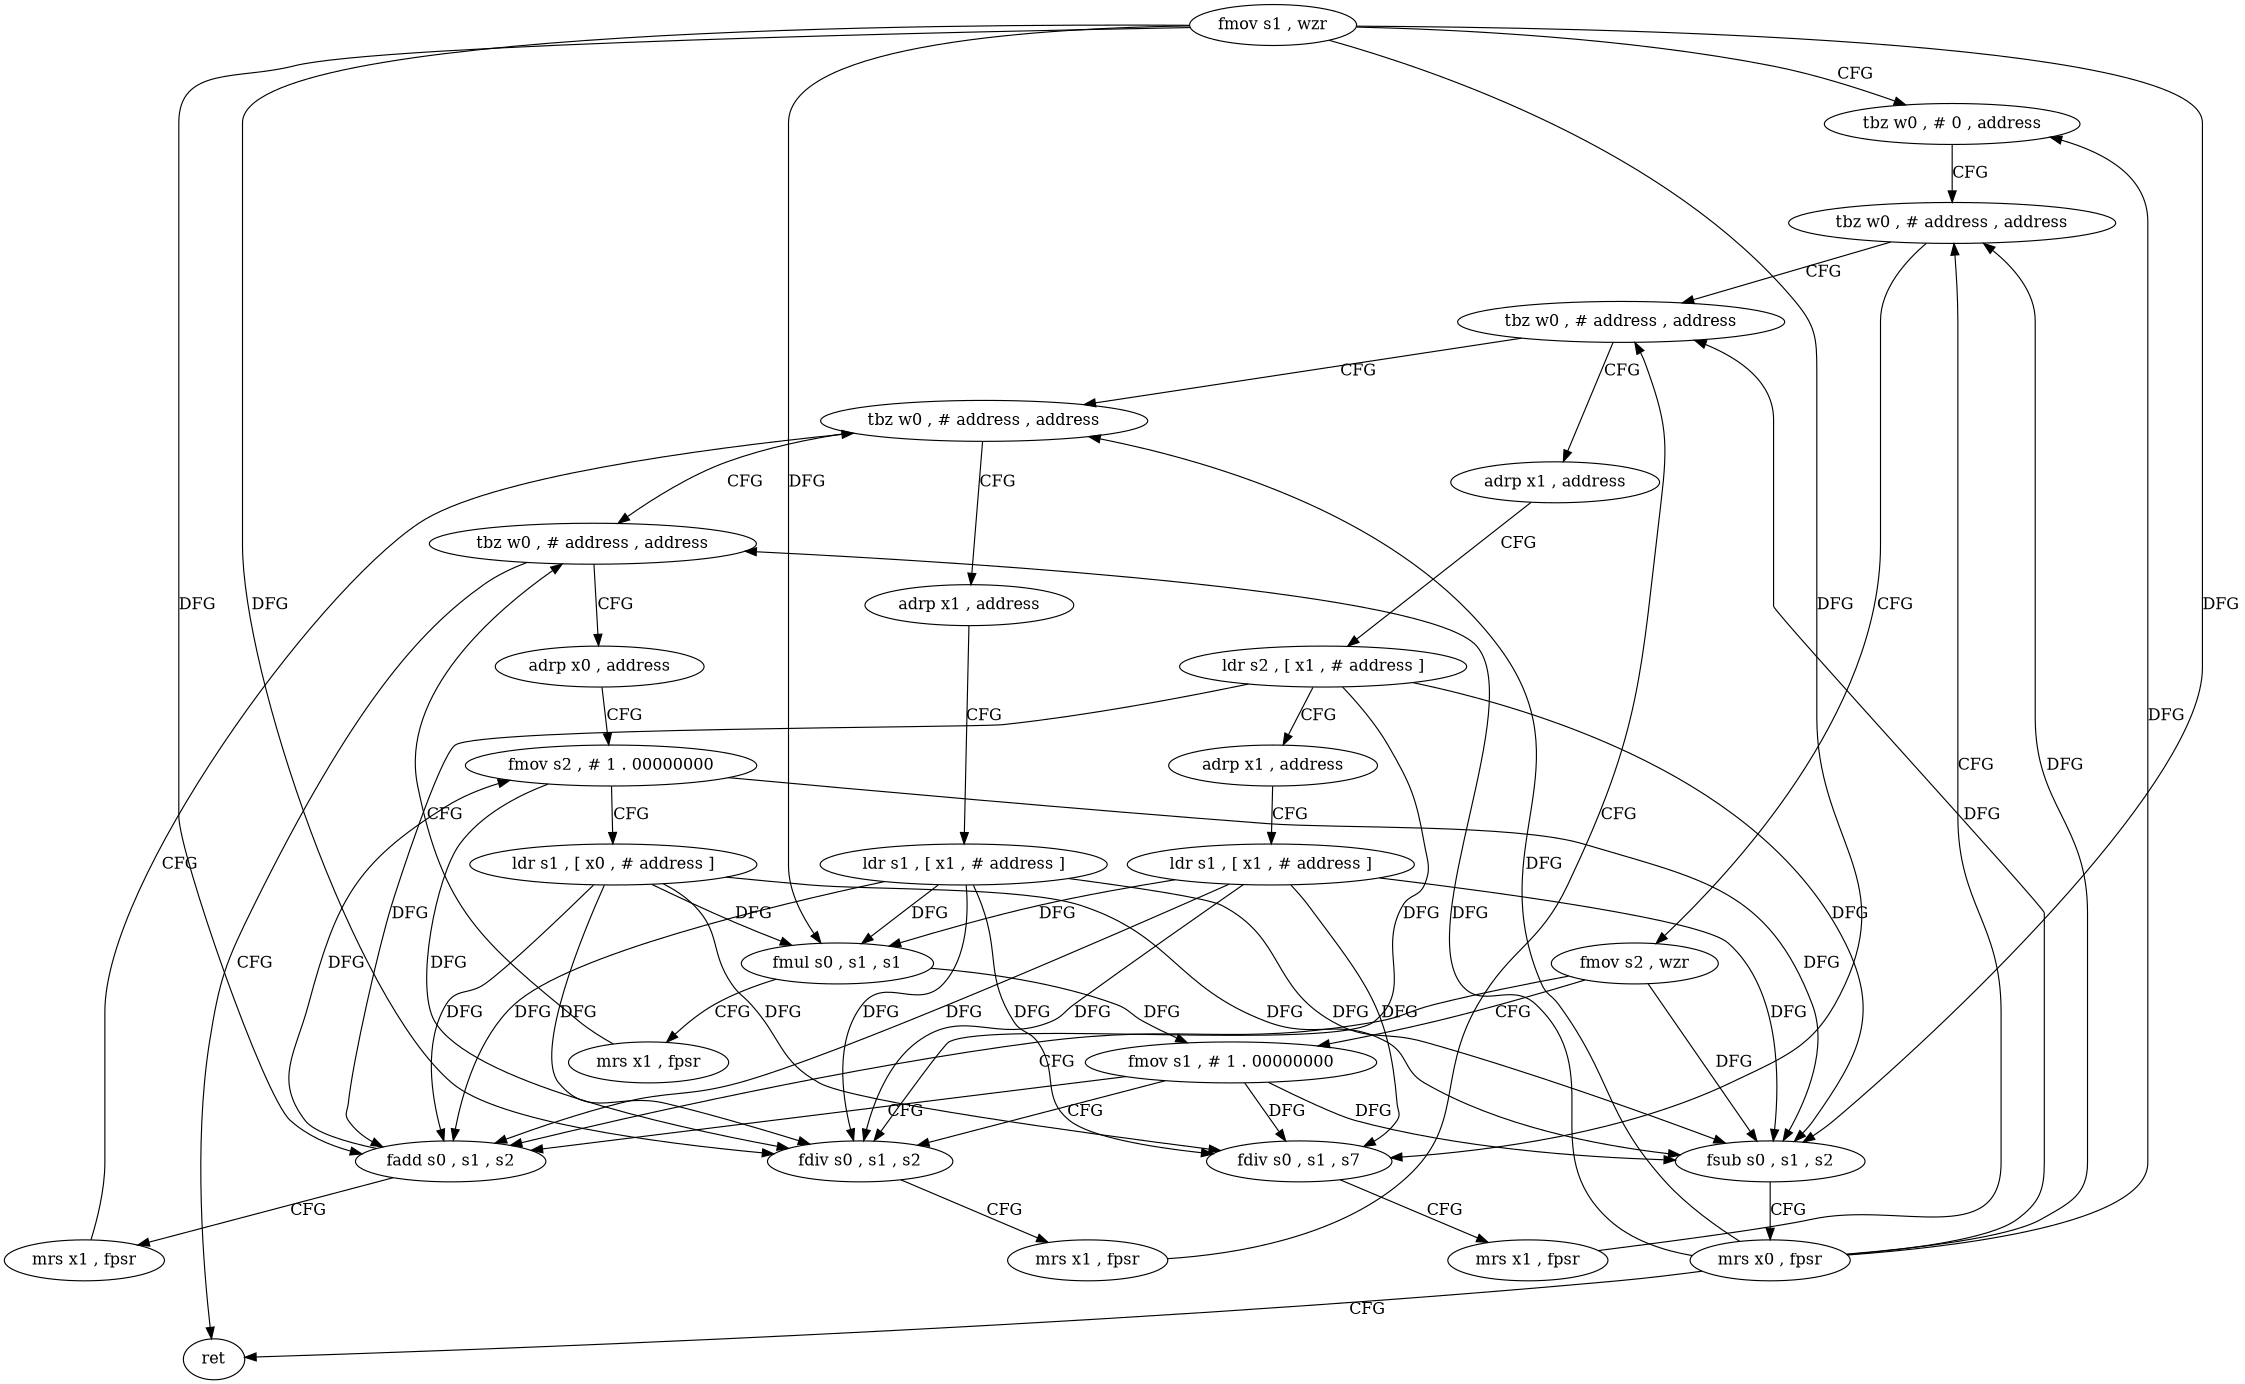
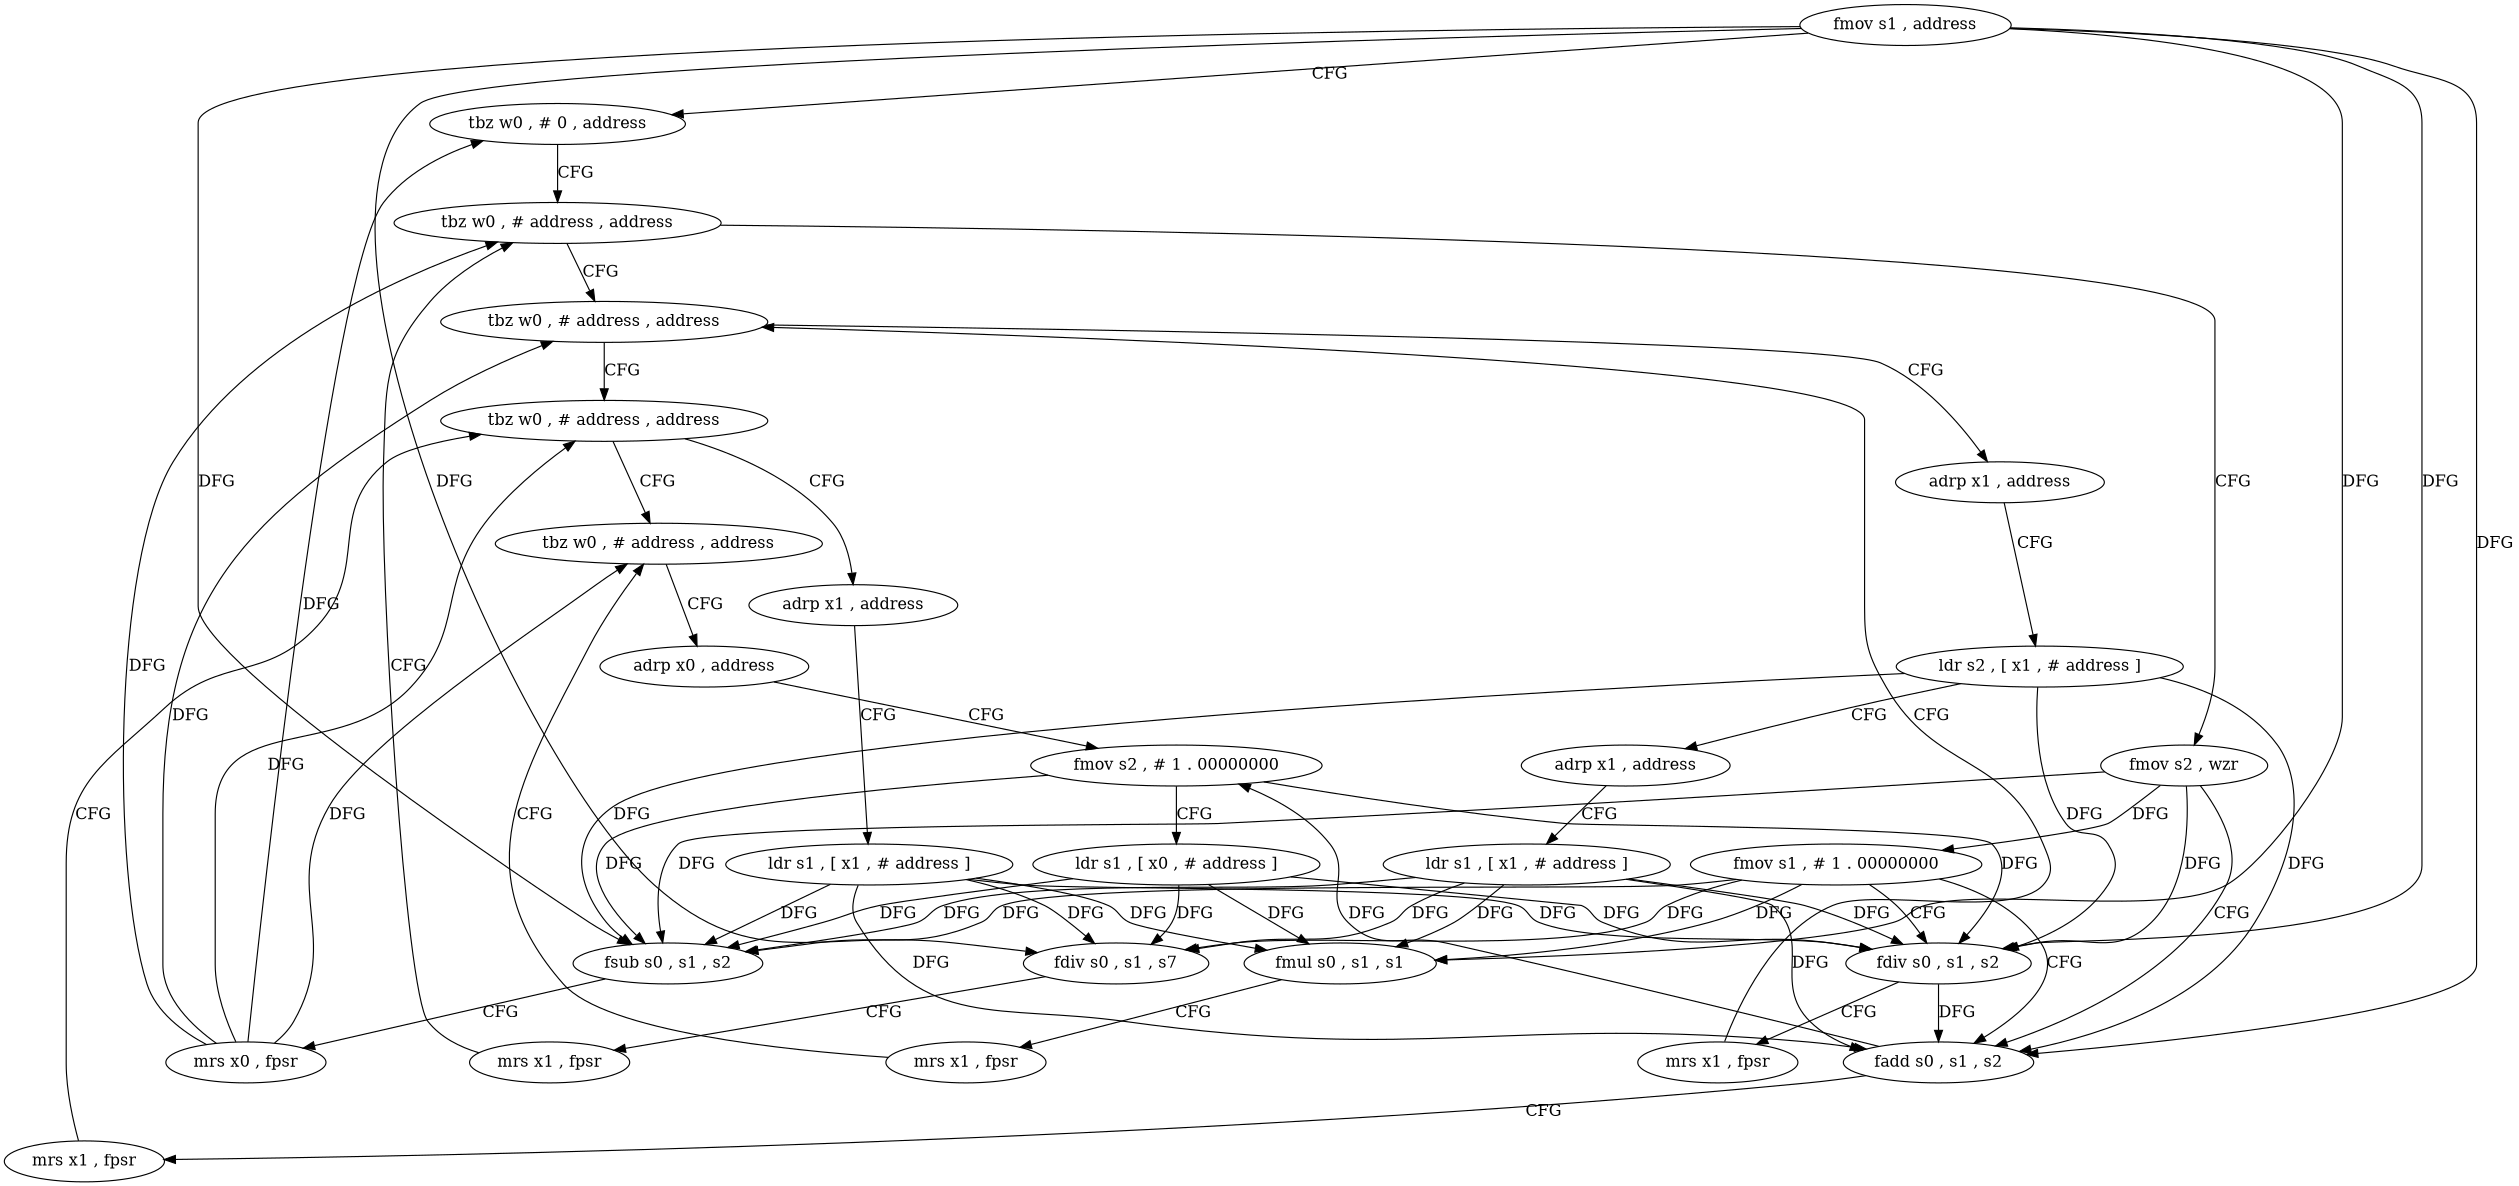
(1273, 25) -> (1906, 25)
none -> (2152, 921)
(1059, 988) -> (1610, 943)
(473, 990) -> (1939, 1007)
(1513, 1013) -> (2151, 815)
(214, 1359) -> none
